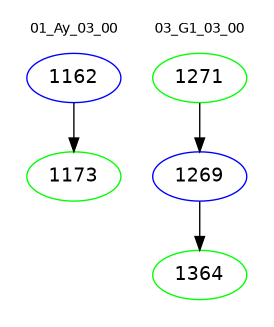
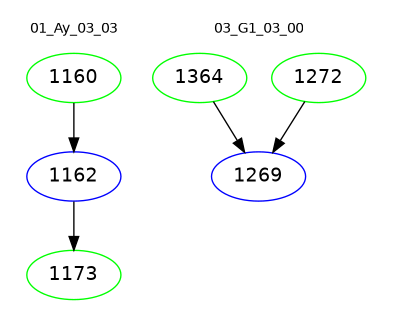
(74, 29) -> (74, 29)
none -> (74, 78)
(200, 78) -> (319, 78)
(200, 219) -> (225, 121)
